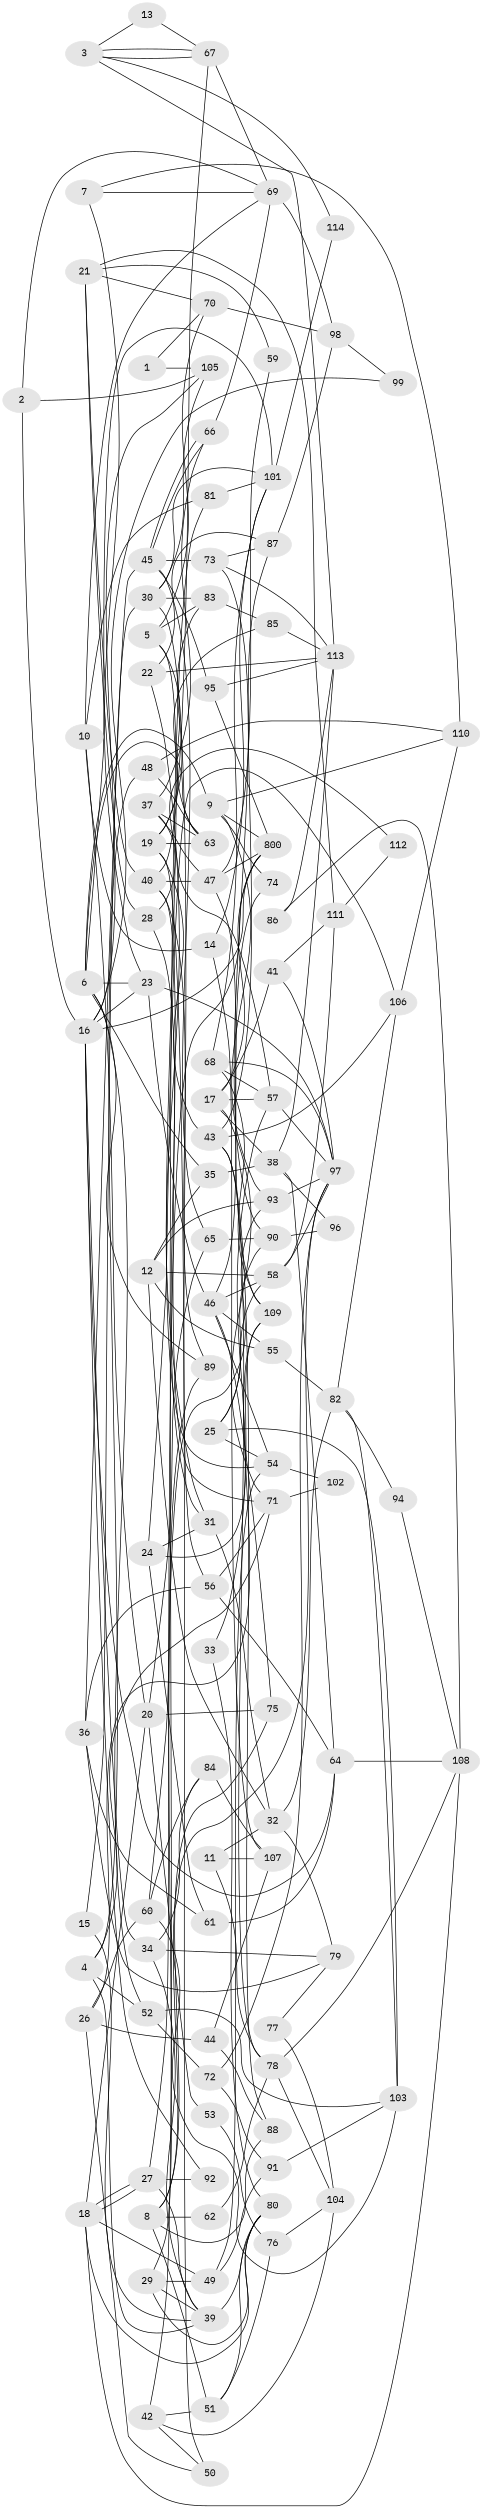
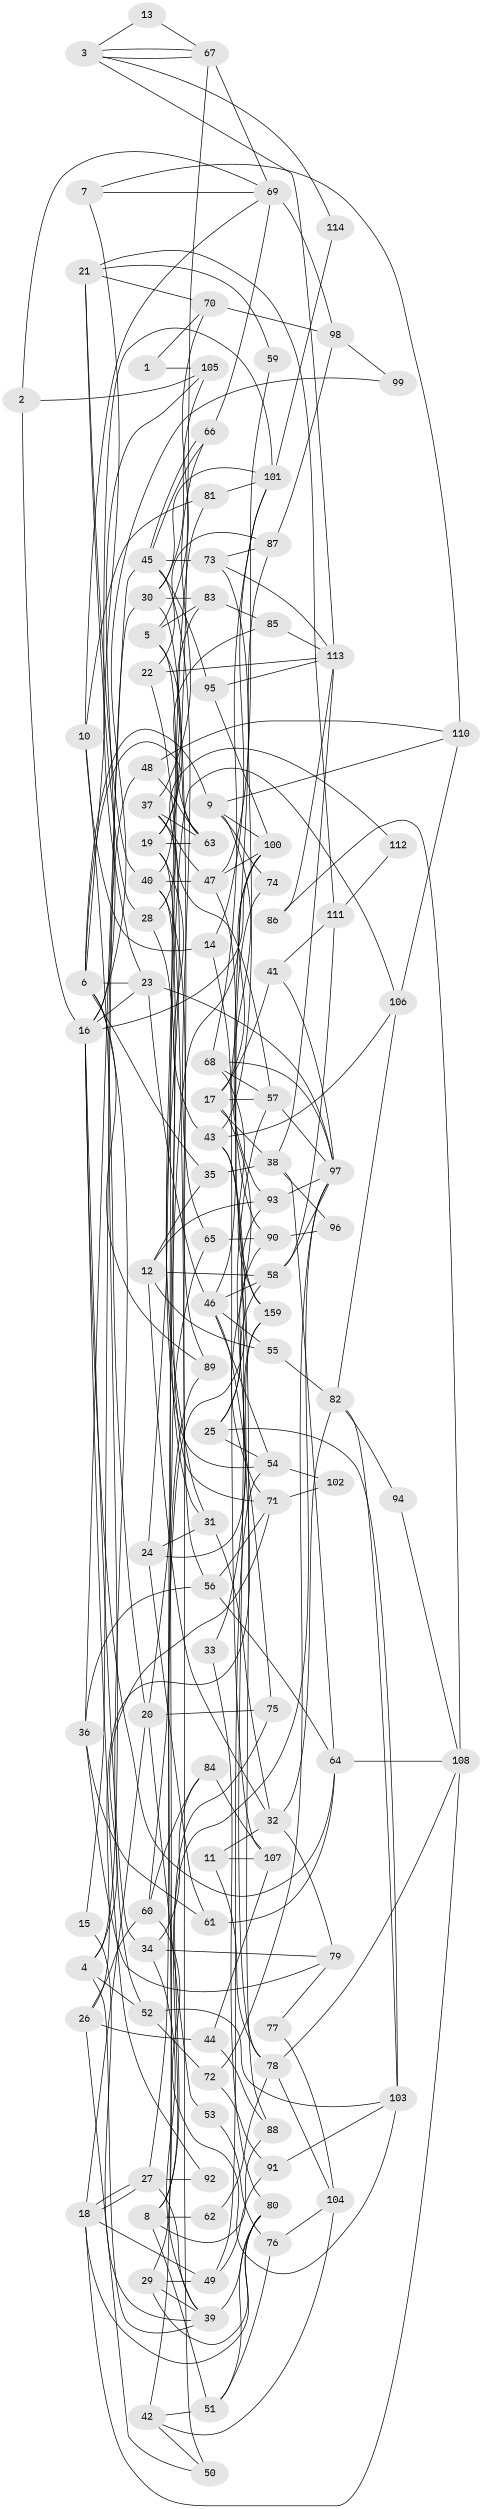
(273, 846) -> (273, 846)
(273, 1314) -> (273, 1314)
